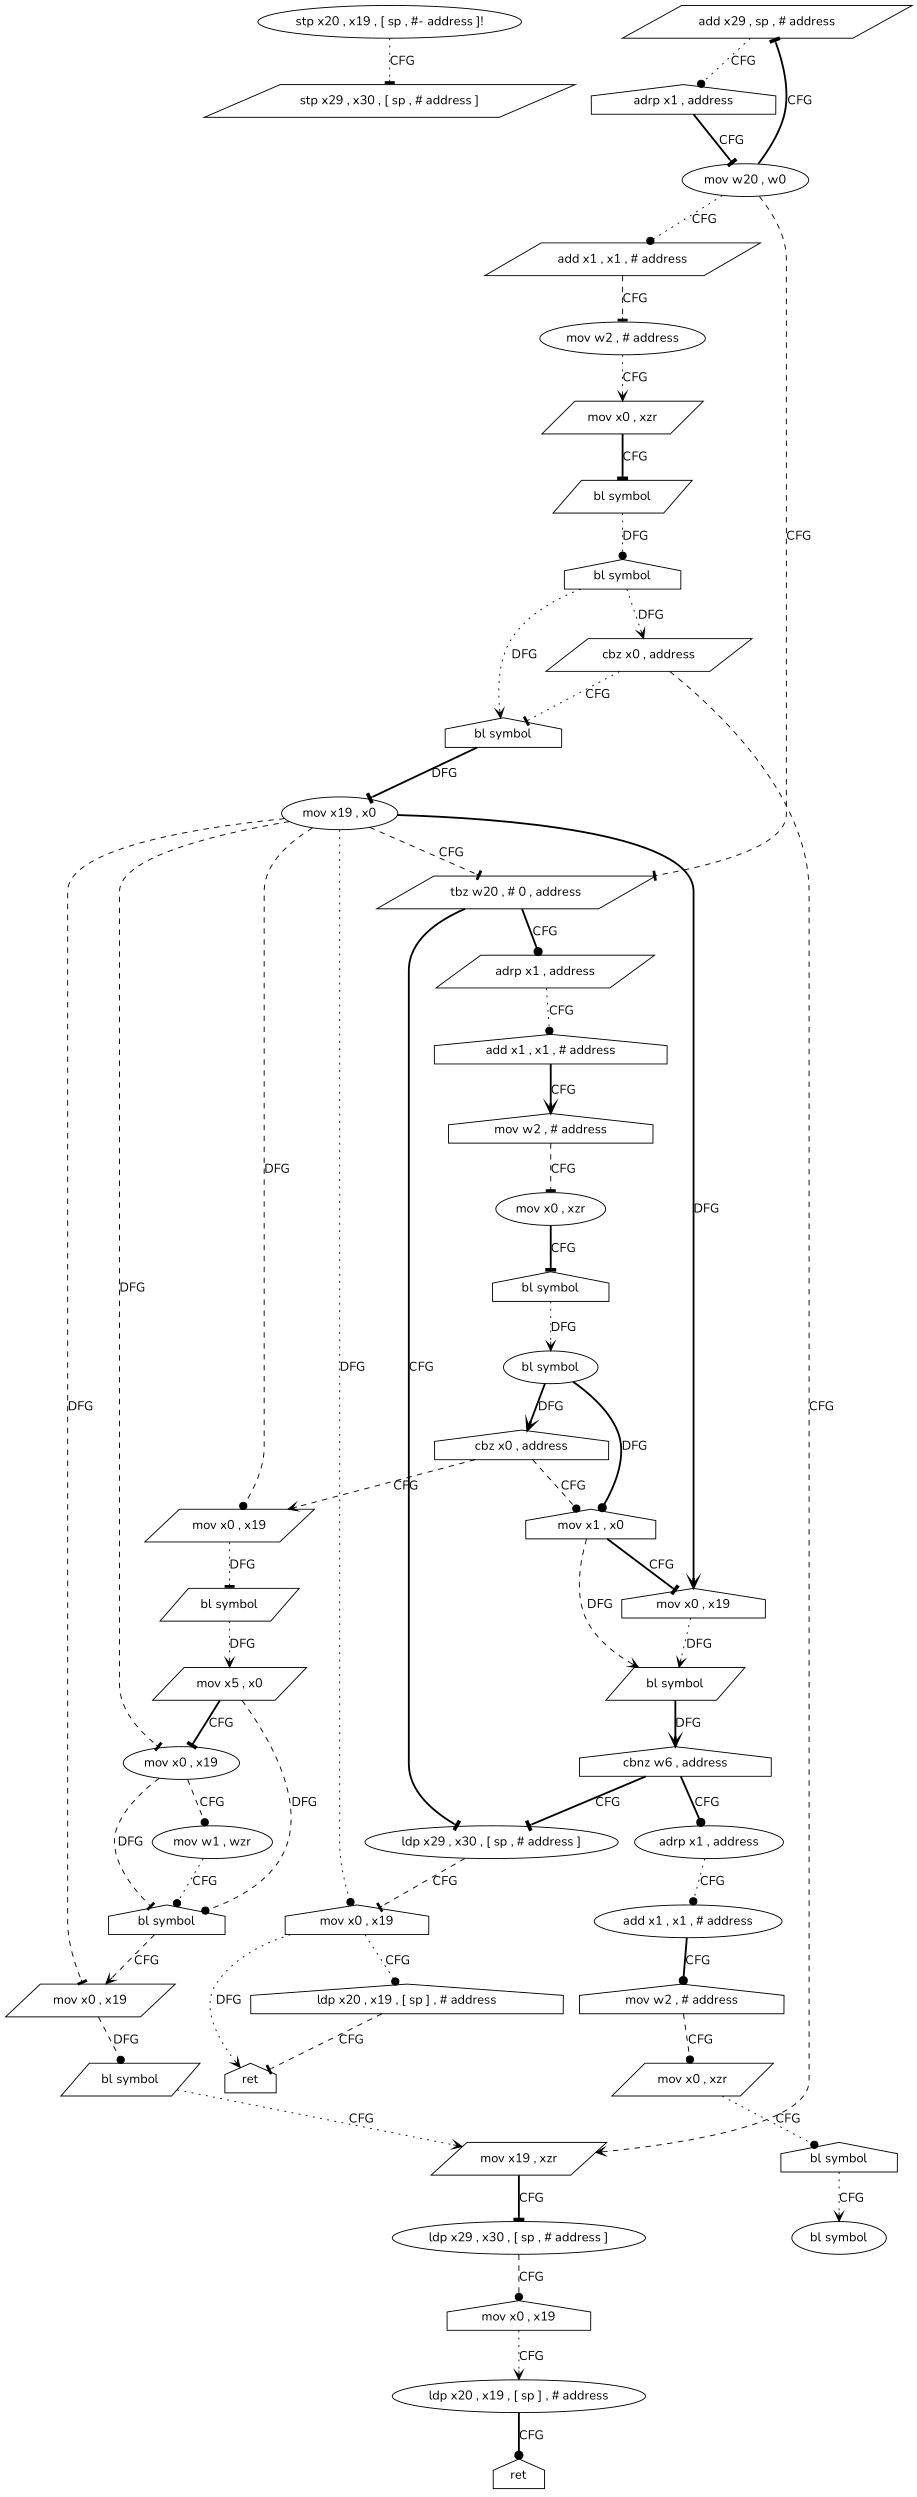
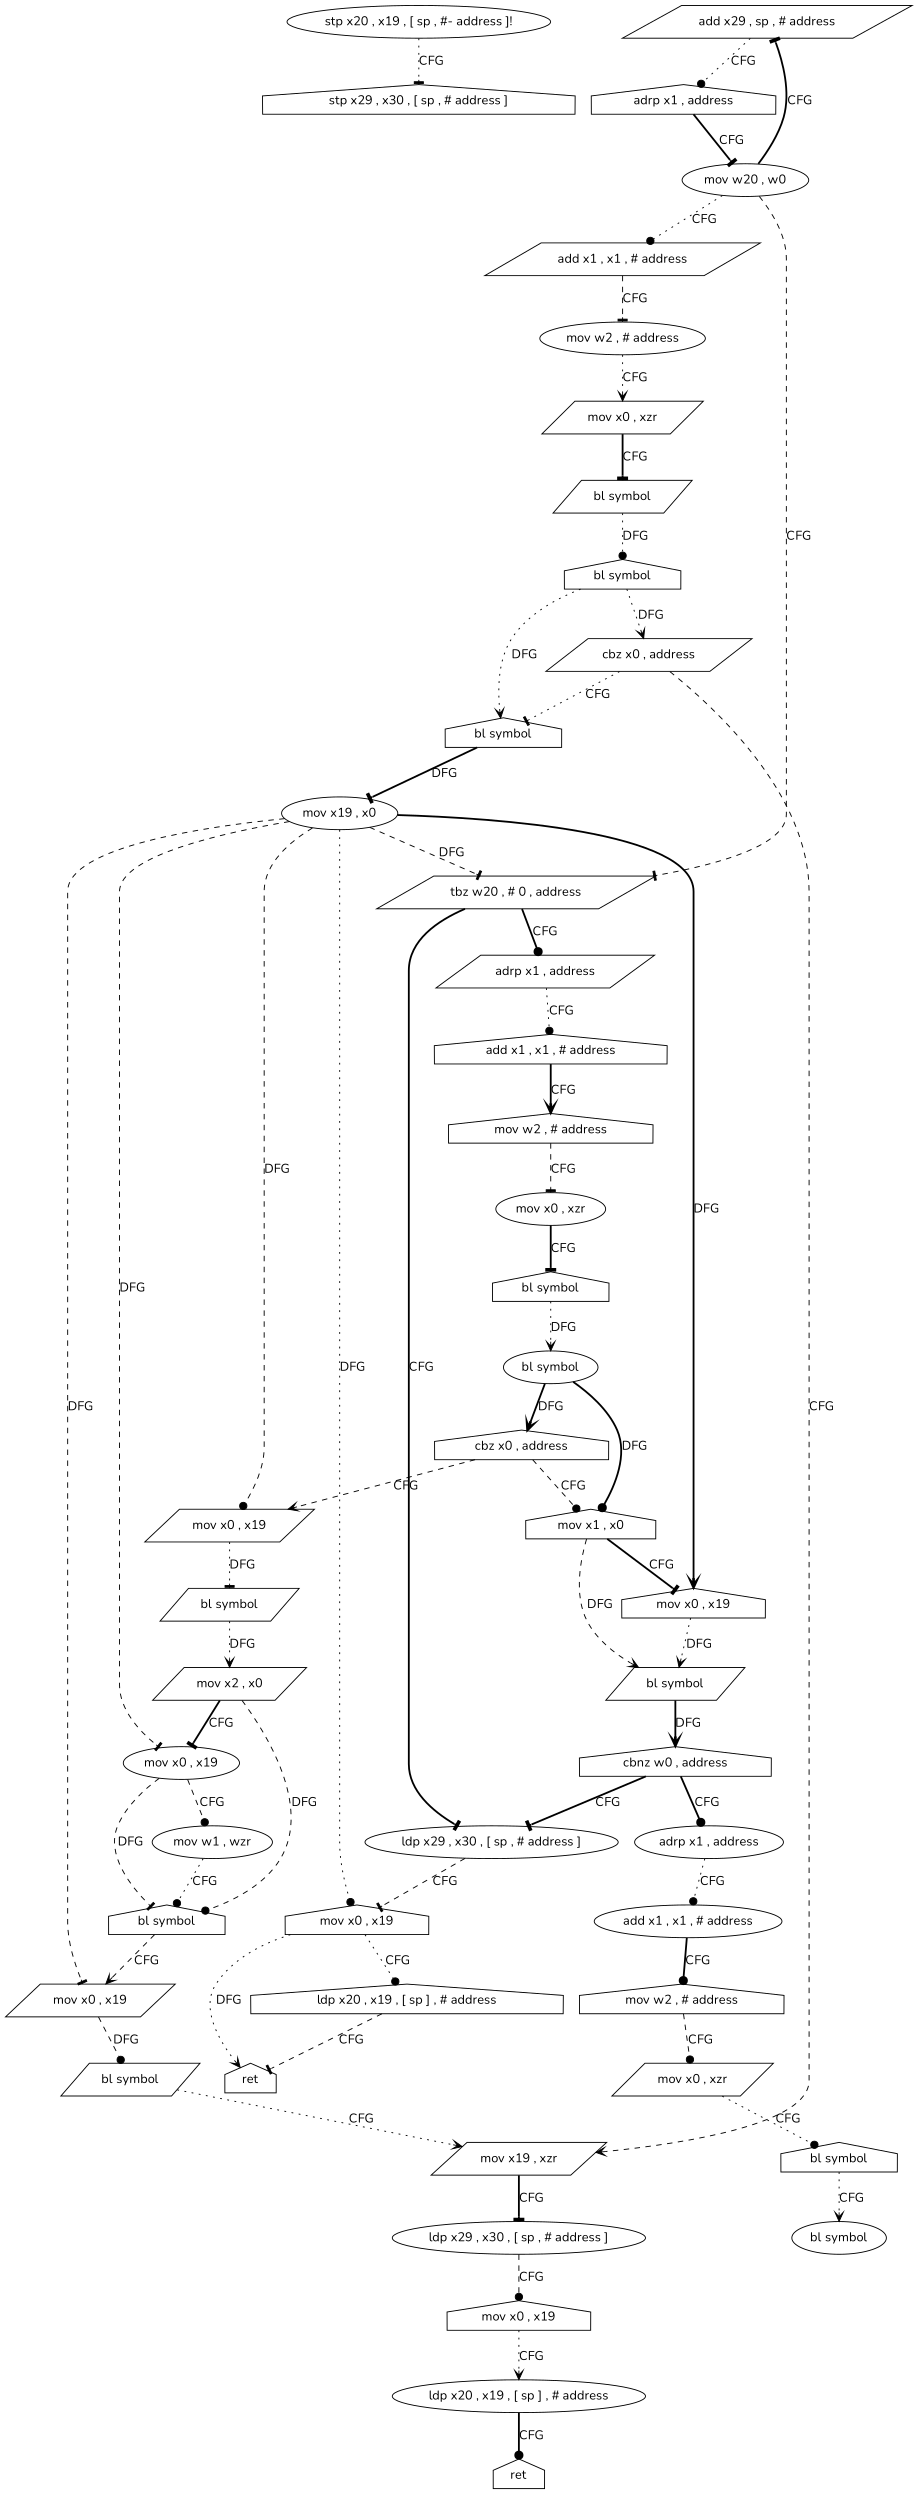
(390, 101) -> (419, 101)
(452, 853) -> (452, 853)
(230, 1684) -> (230, 1684)
(675, 1763) -> (675, 1763)
